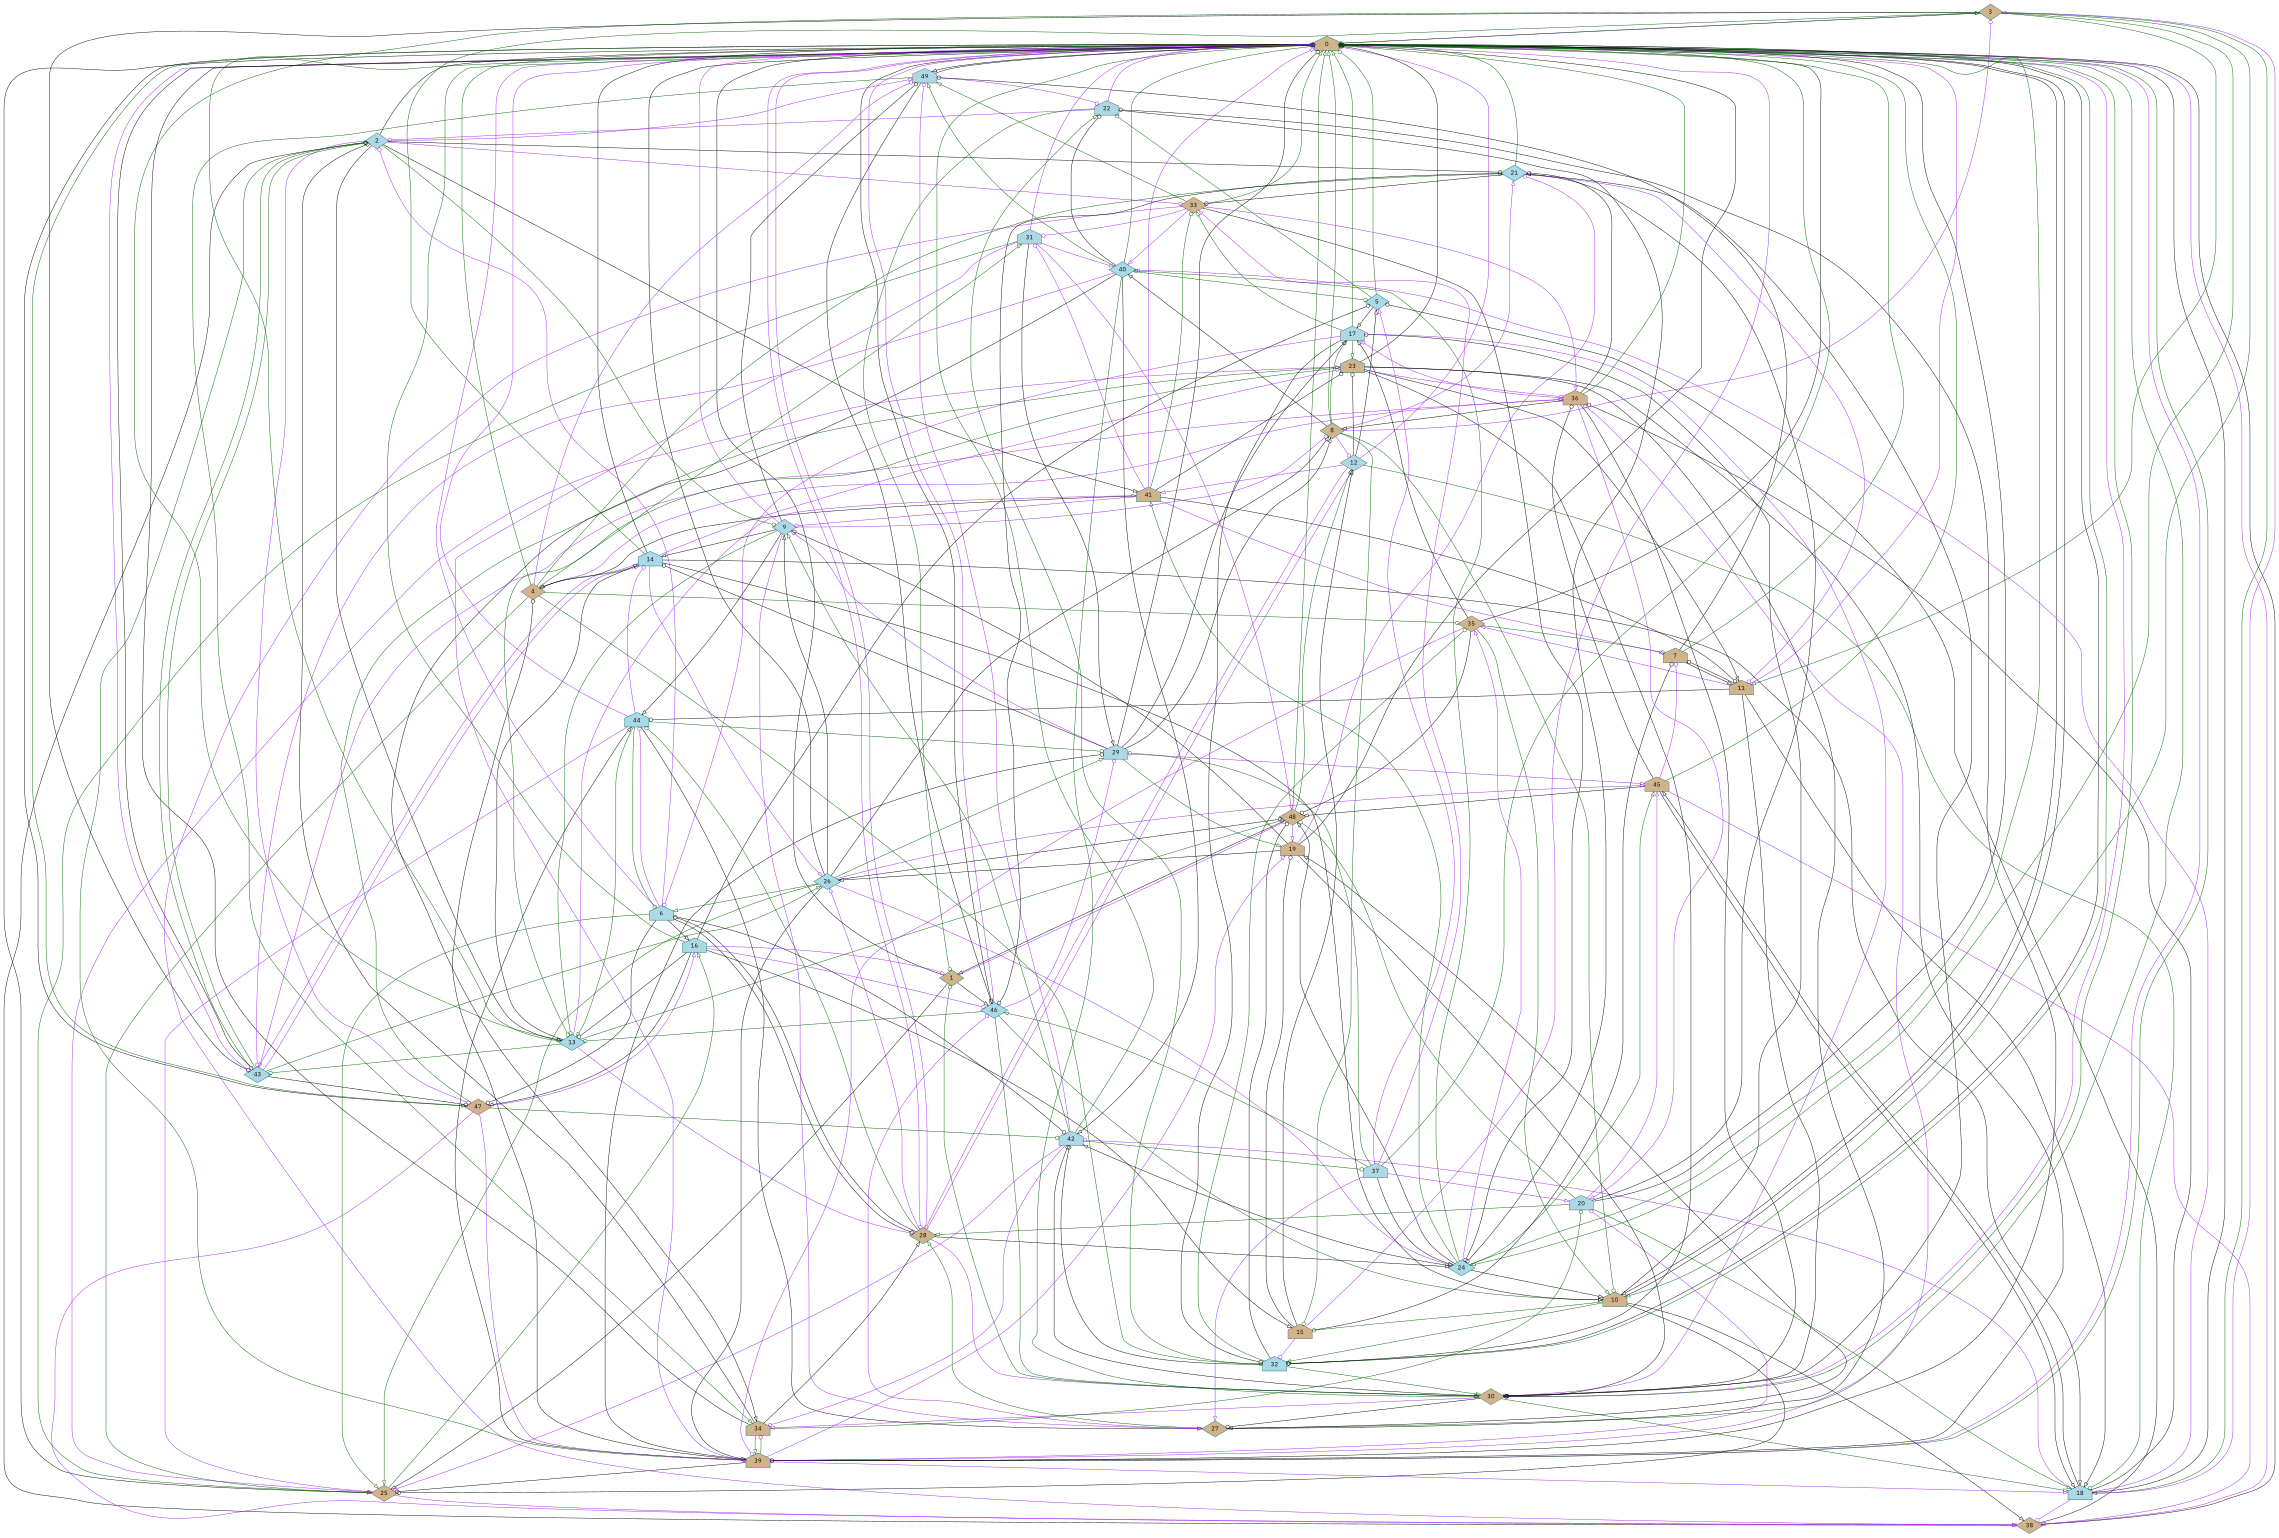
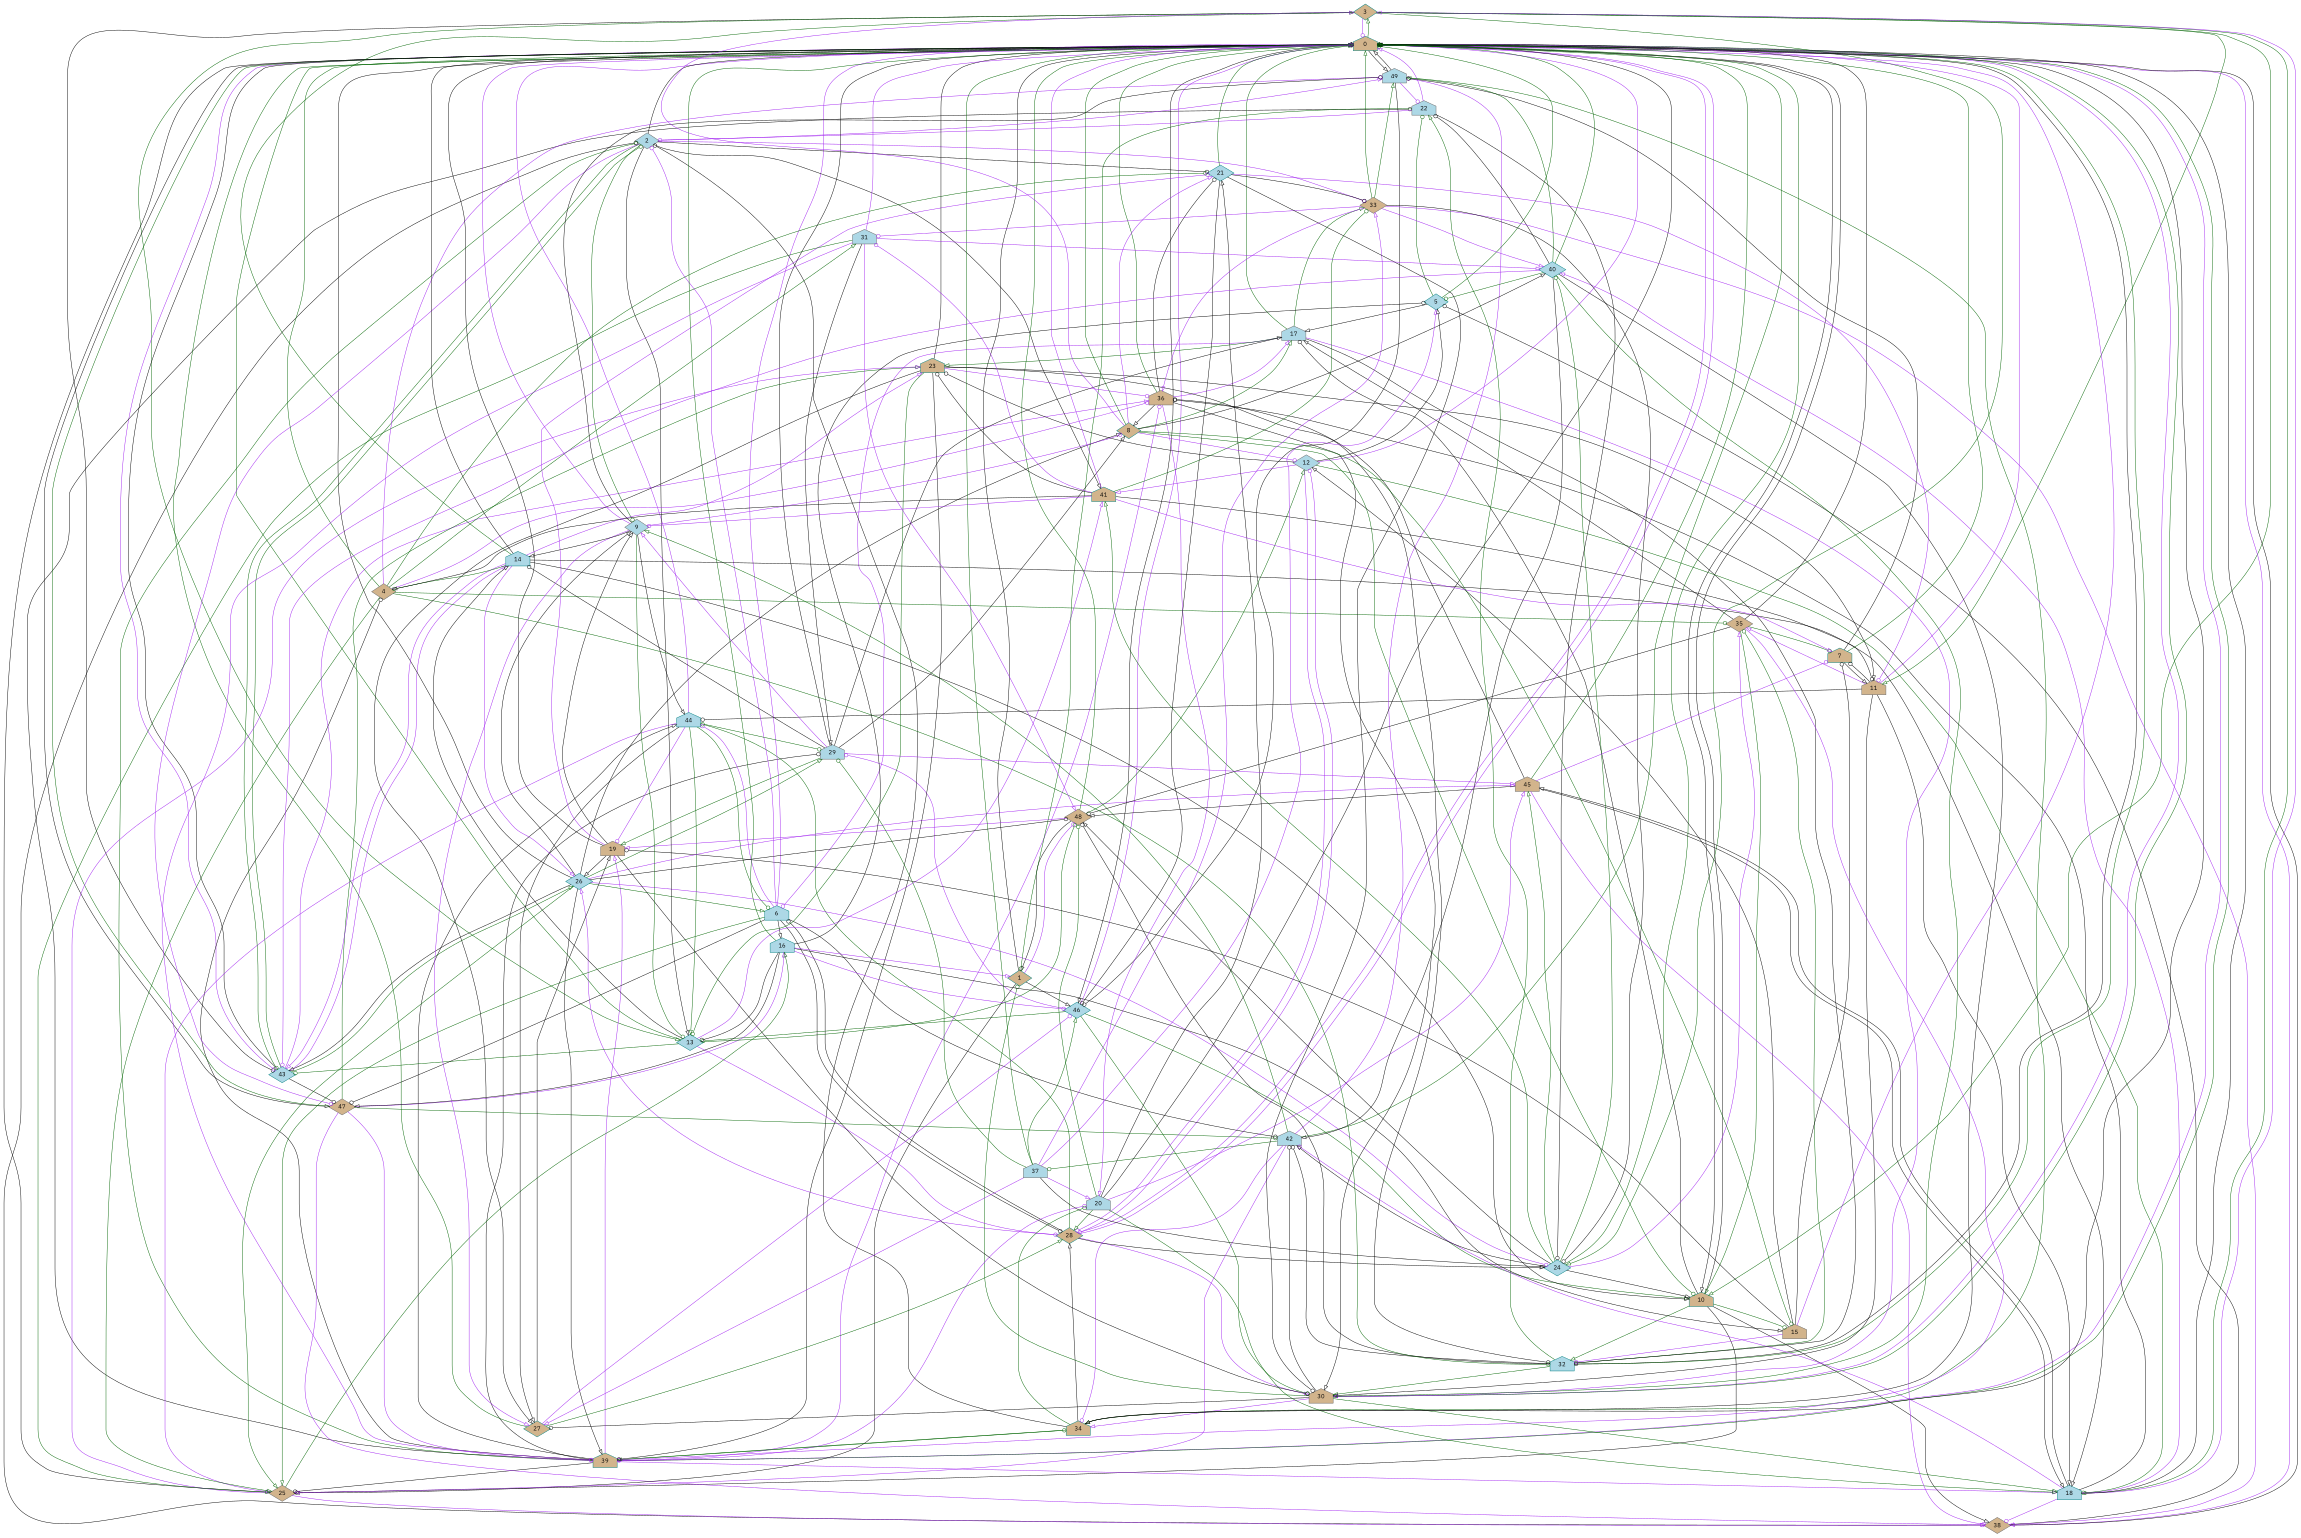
(1775, 369) -> (678, 76)
(627, 640) -> (652, 783)
none -> (421, 961)
(1491, 1397) -> (1321, 1397)
